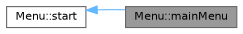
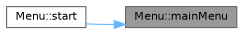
(111, 10) -> (100, 24)
